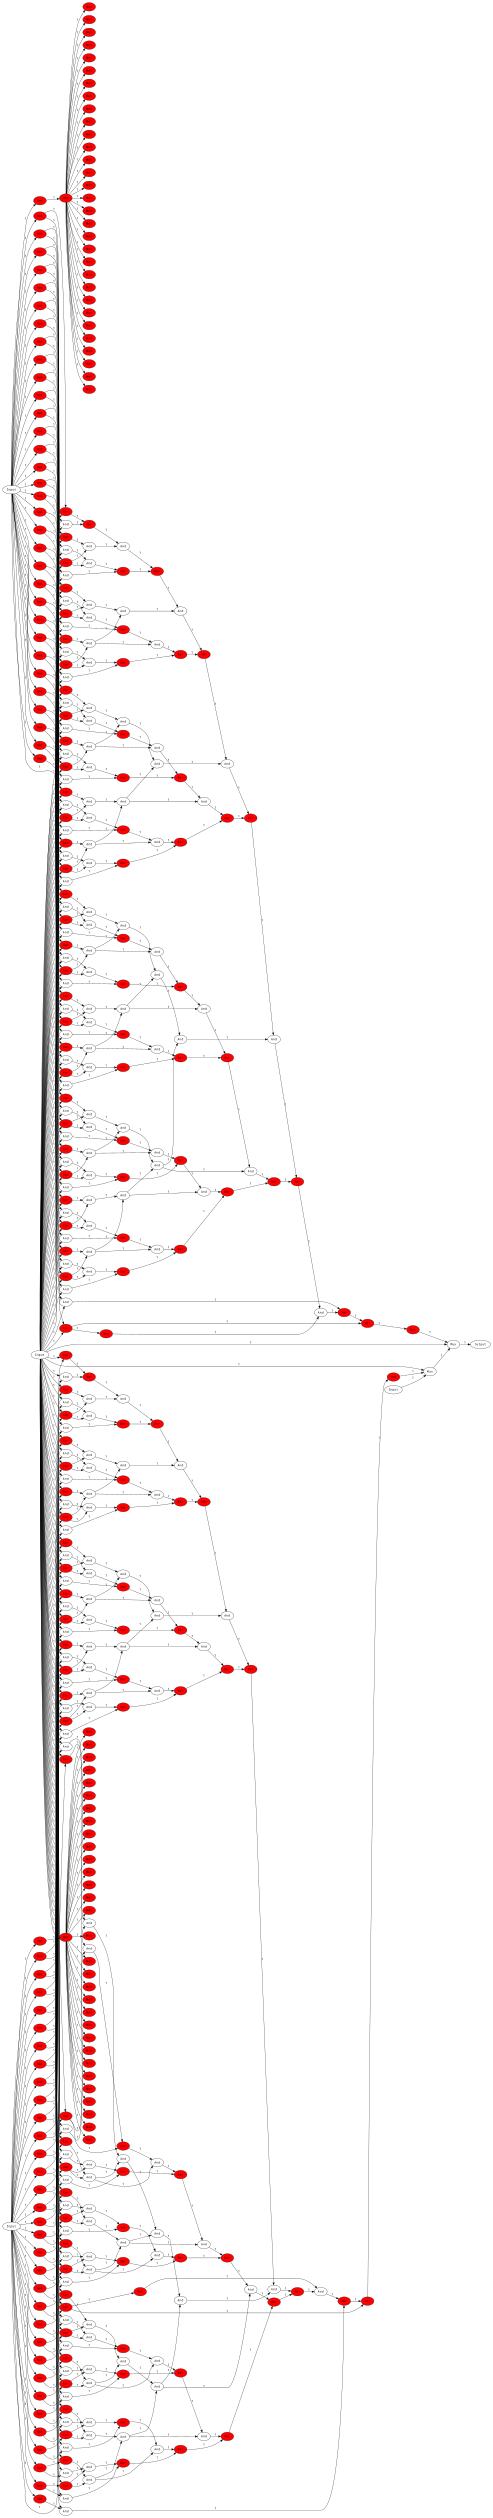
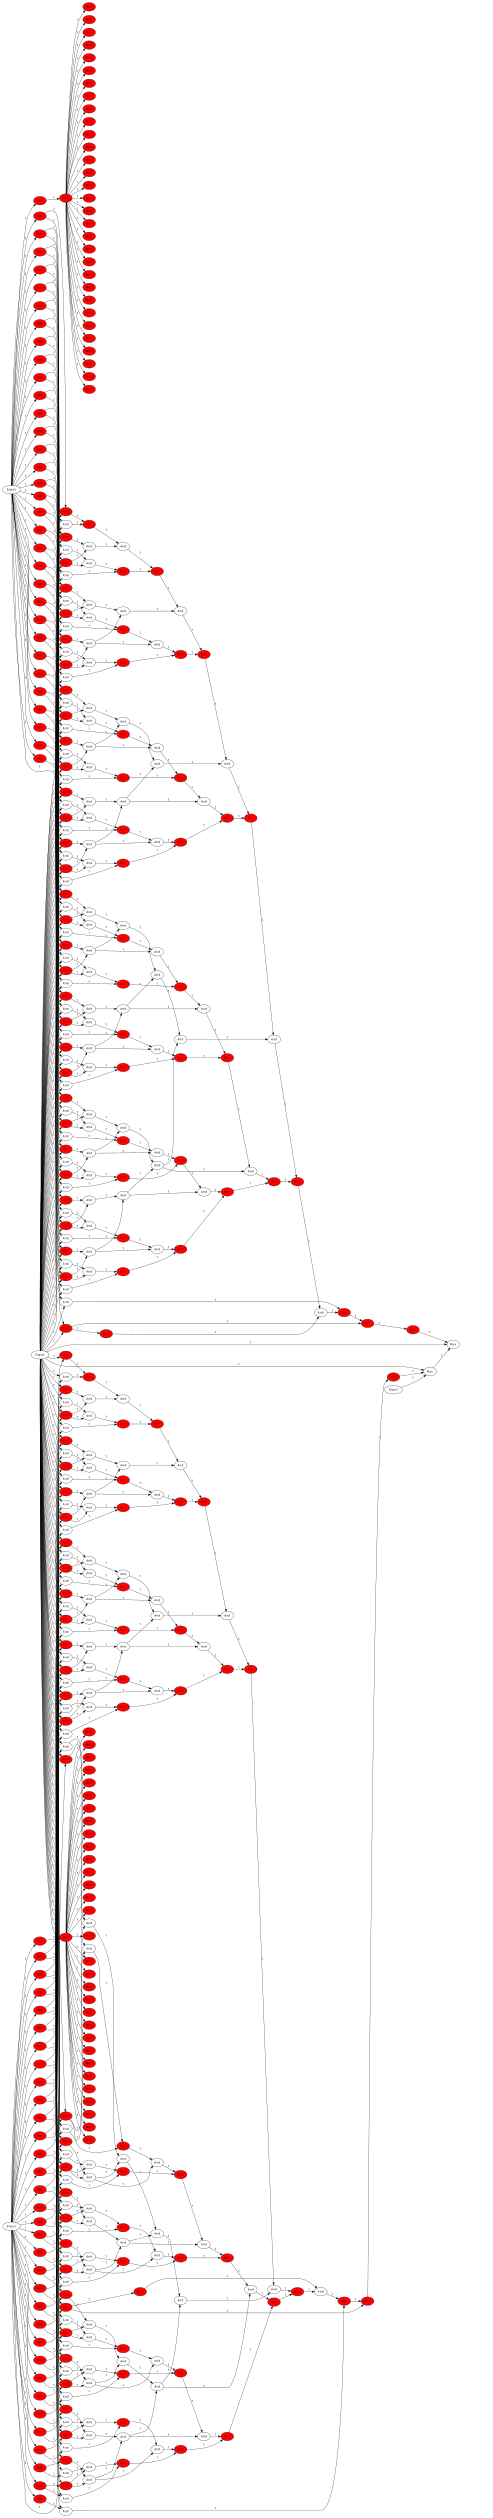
(481, 1344) -> none
